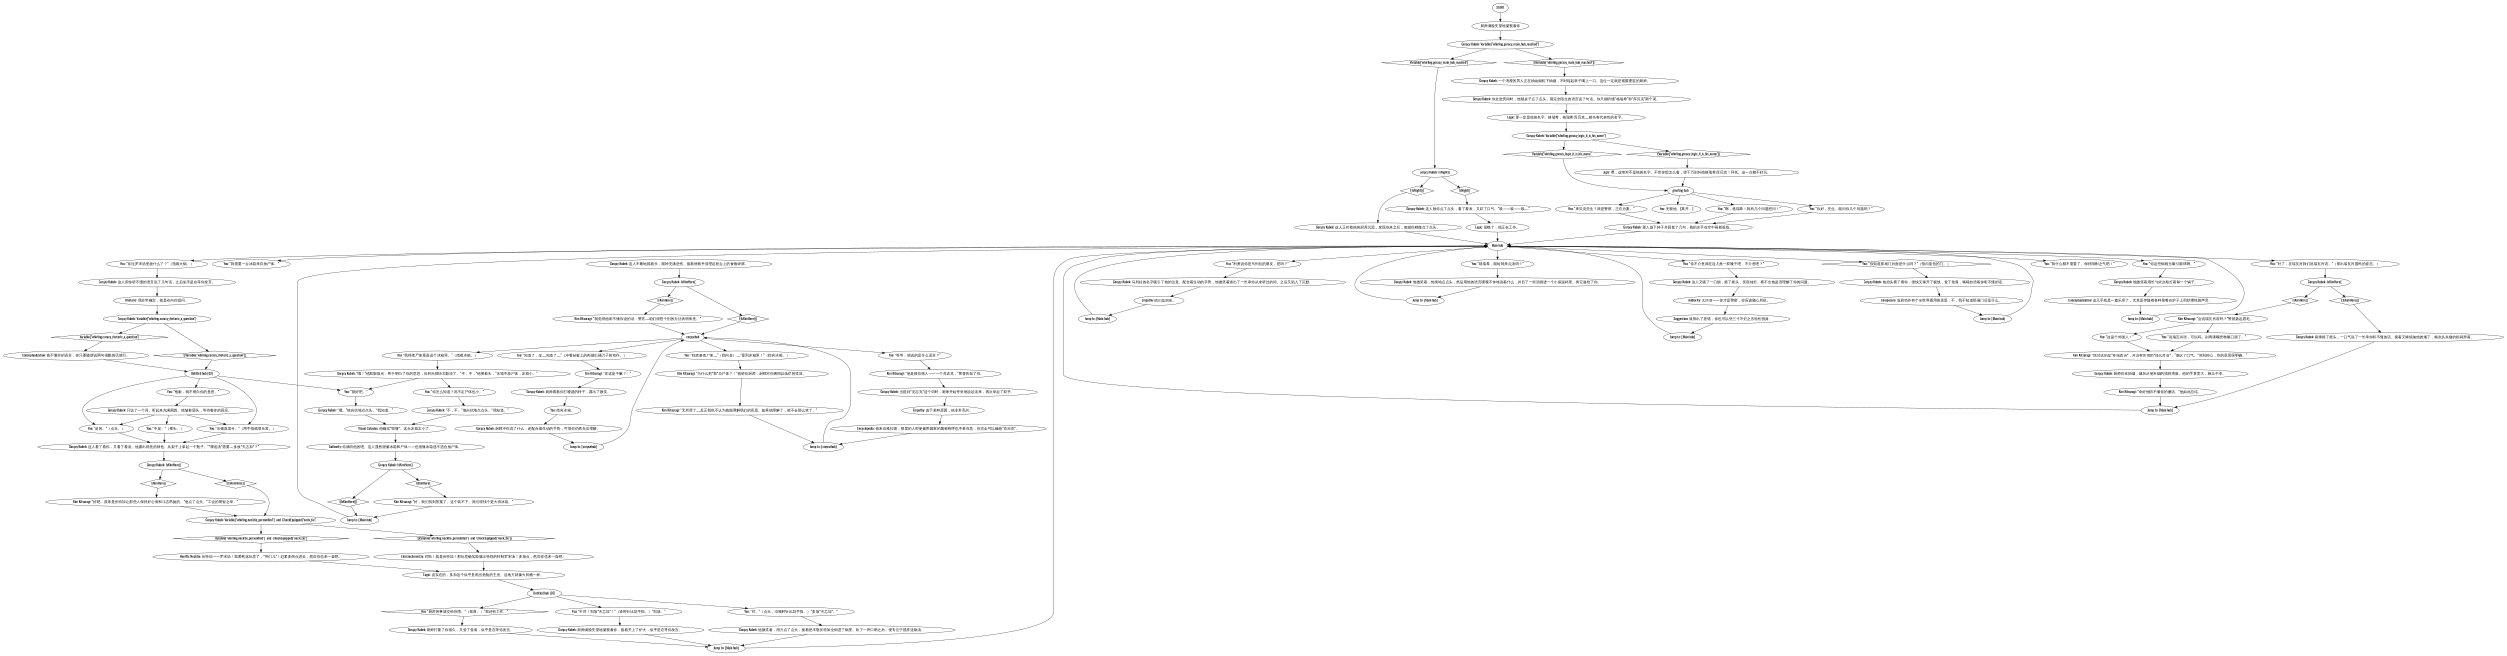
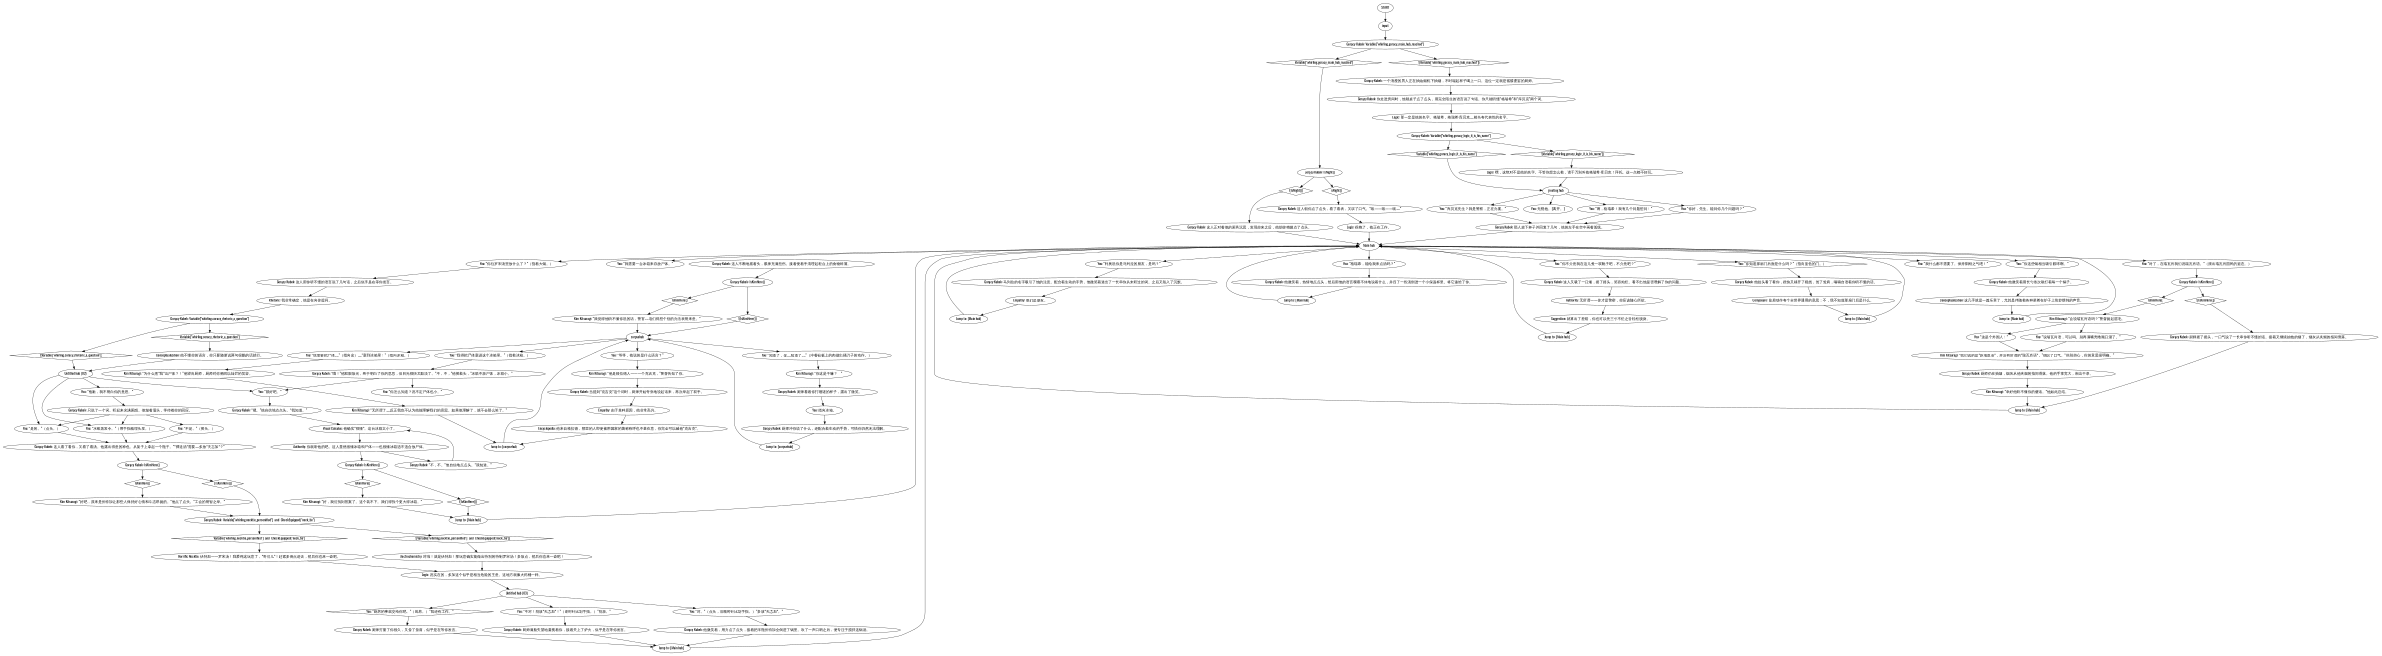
(1500, 26) -> (1385, 26)
(460, 400) -> (404, 456)
